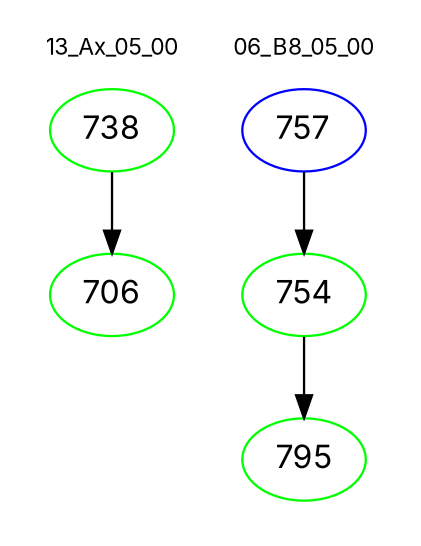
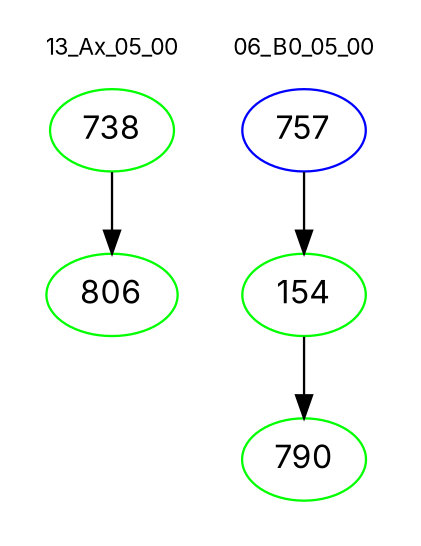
(304, 49) -> (304, 49)
(112, 295) -> (112, 295)
(304, 295) -> (304, 295)
(304, 460) -> (304, 460)
